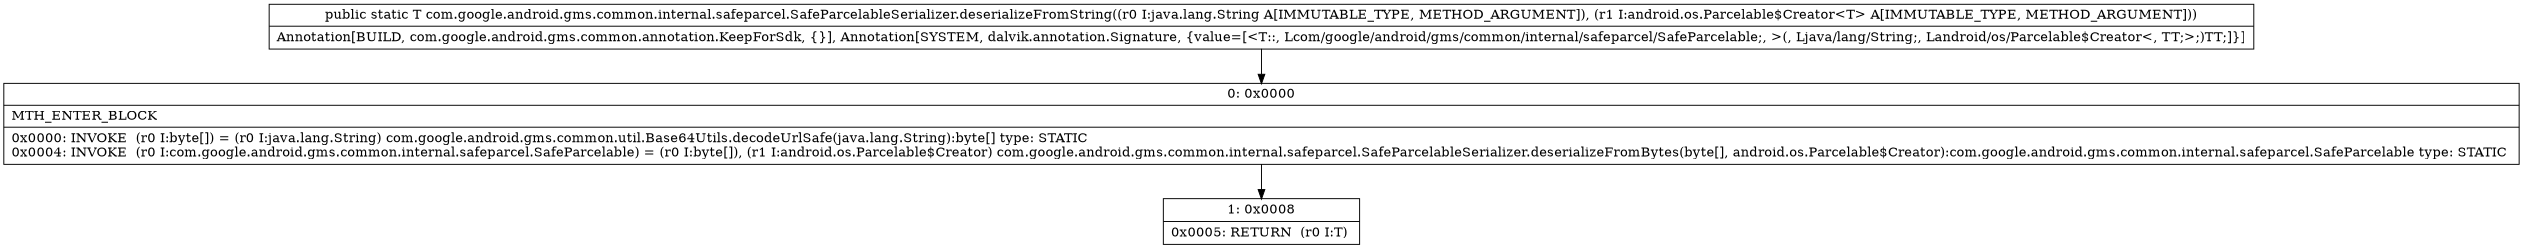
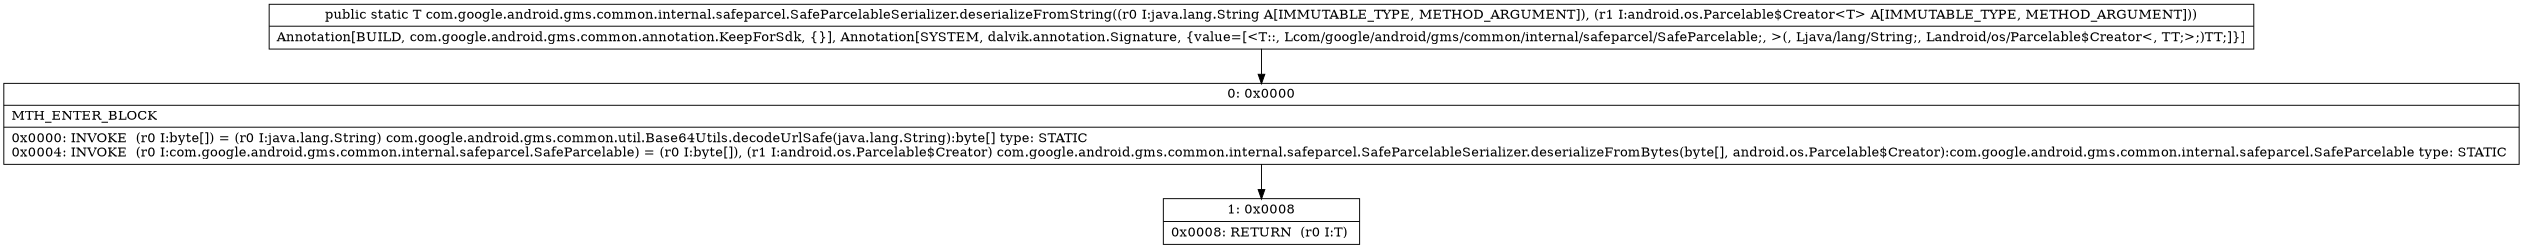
(1261, 232) -> (1261, 232)
